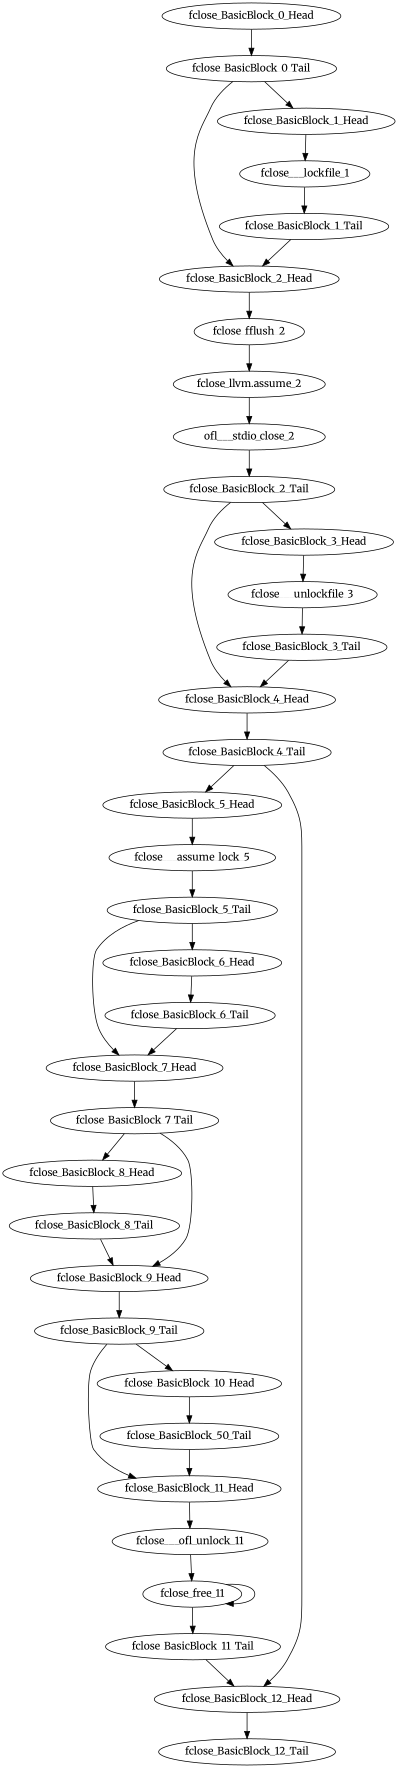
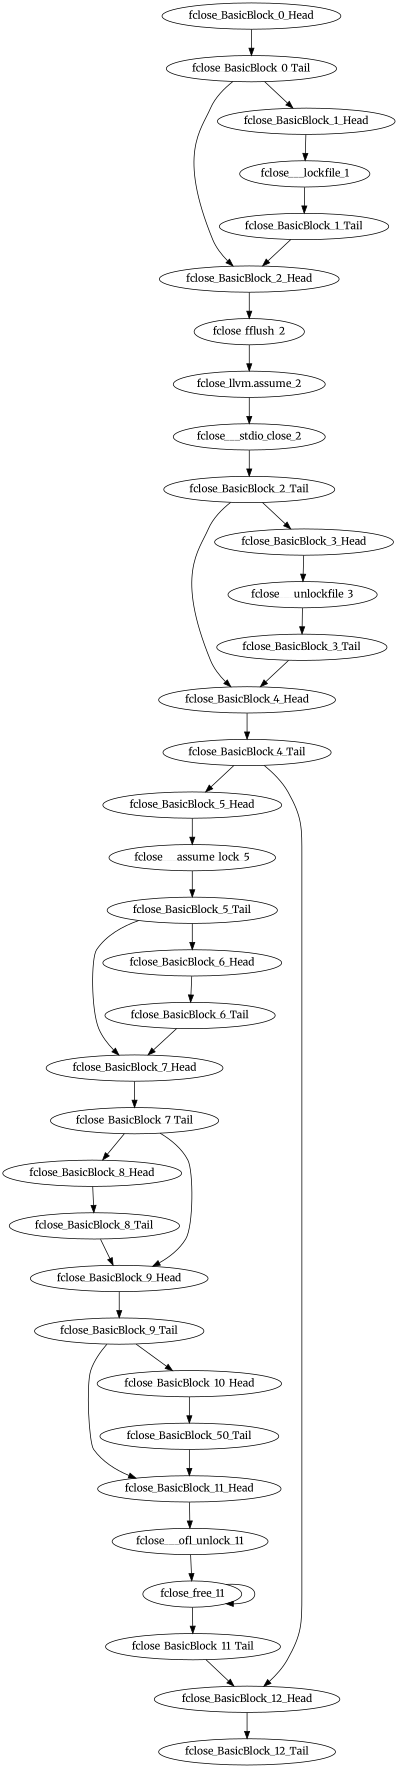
(249, 437) -> (249, 437)
